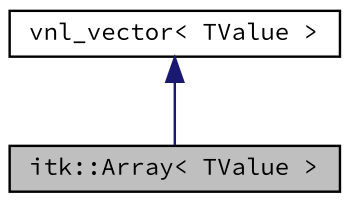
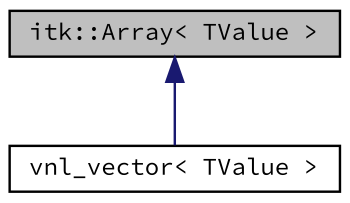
(175, 114) -> (175, 114)
